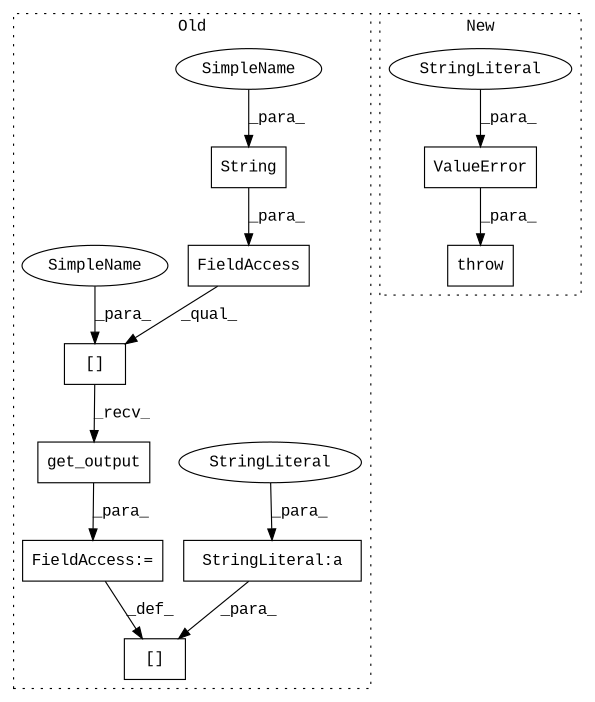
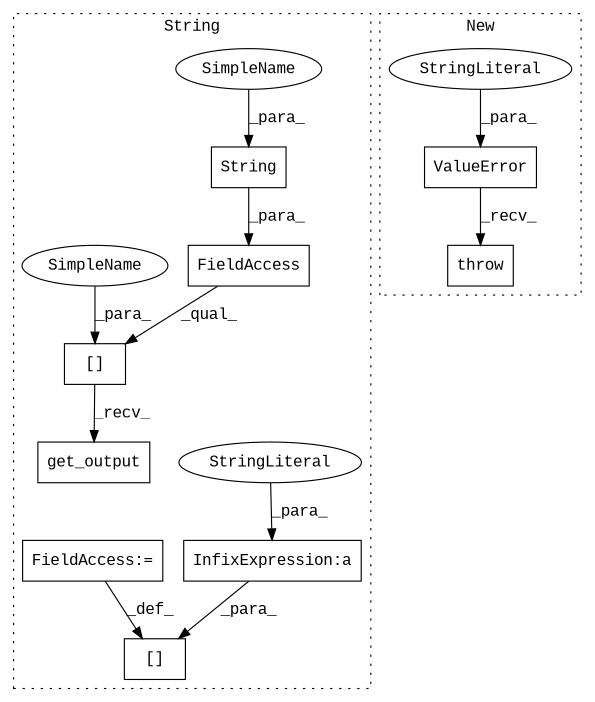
(192, 27) -> (192, 27)
(509, 217) -> (509, 217)
(93, 506) -> none
(272, 561) -> (272, 561)
